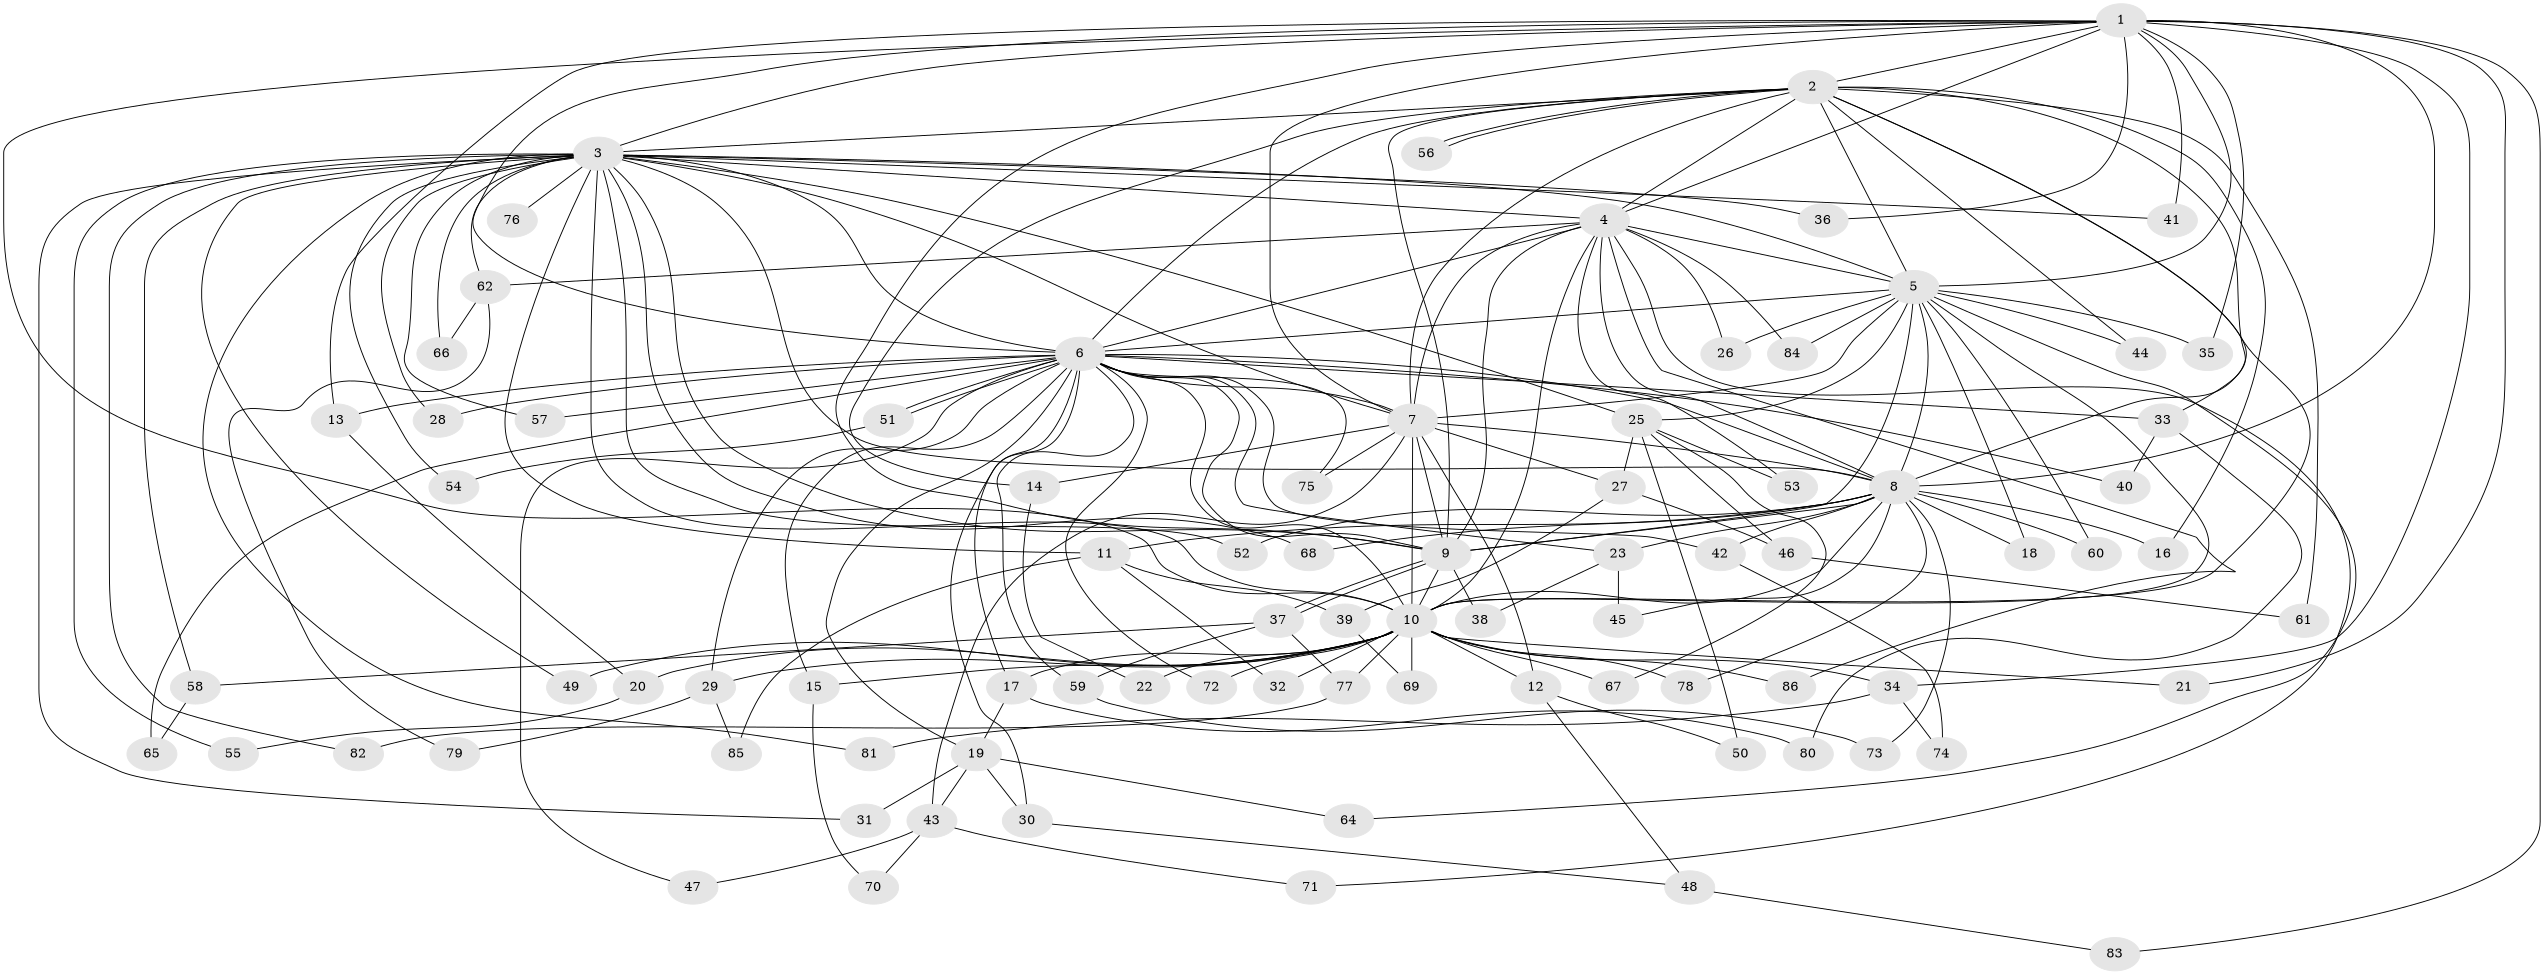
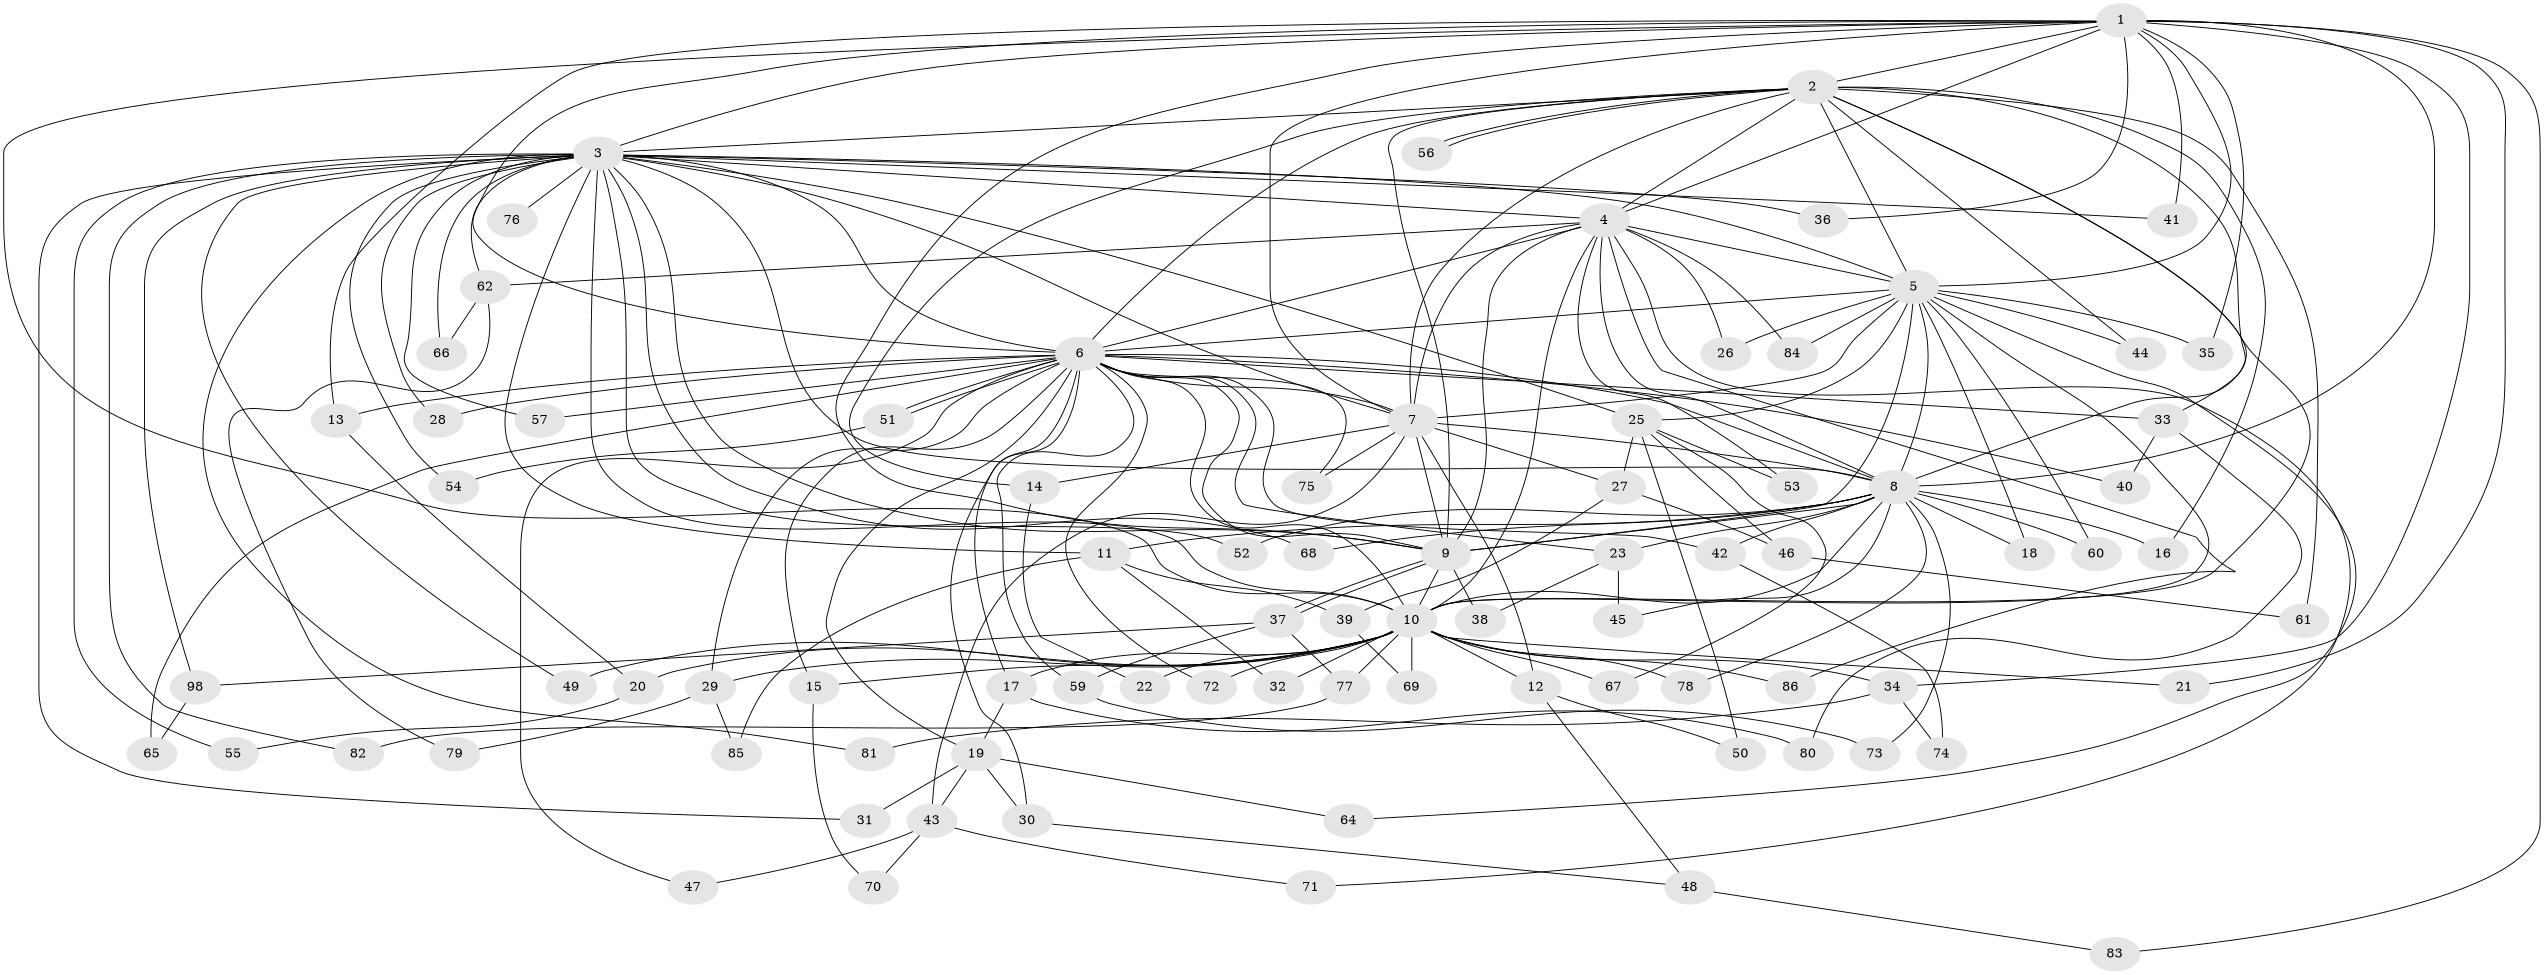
(1412, 504) -> none
(195, 687) -> (195, 687)
